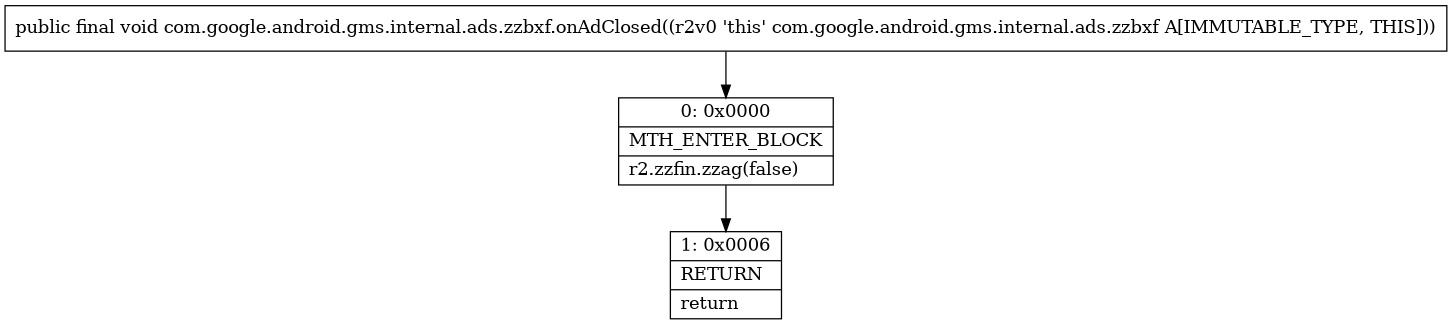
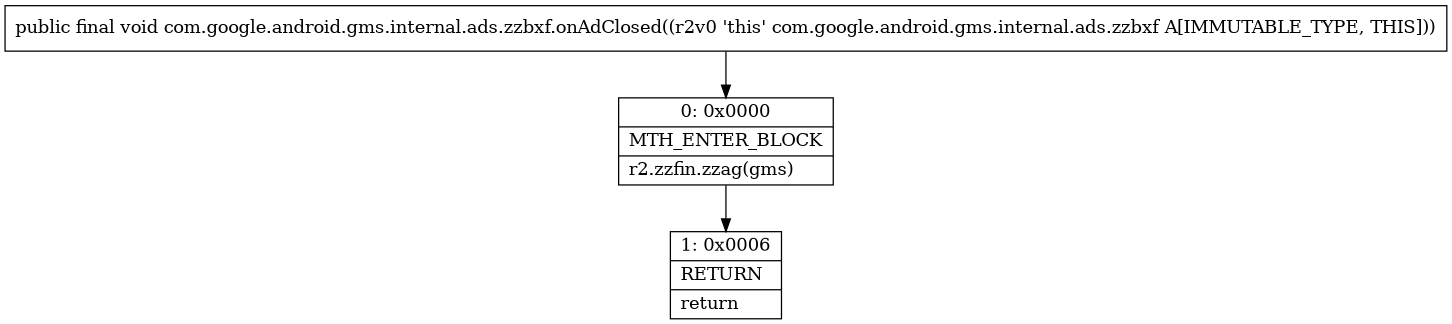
(714, 170) -> (711, 170)
